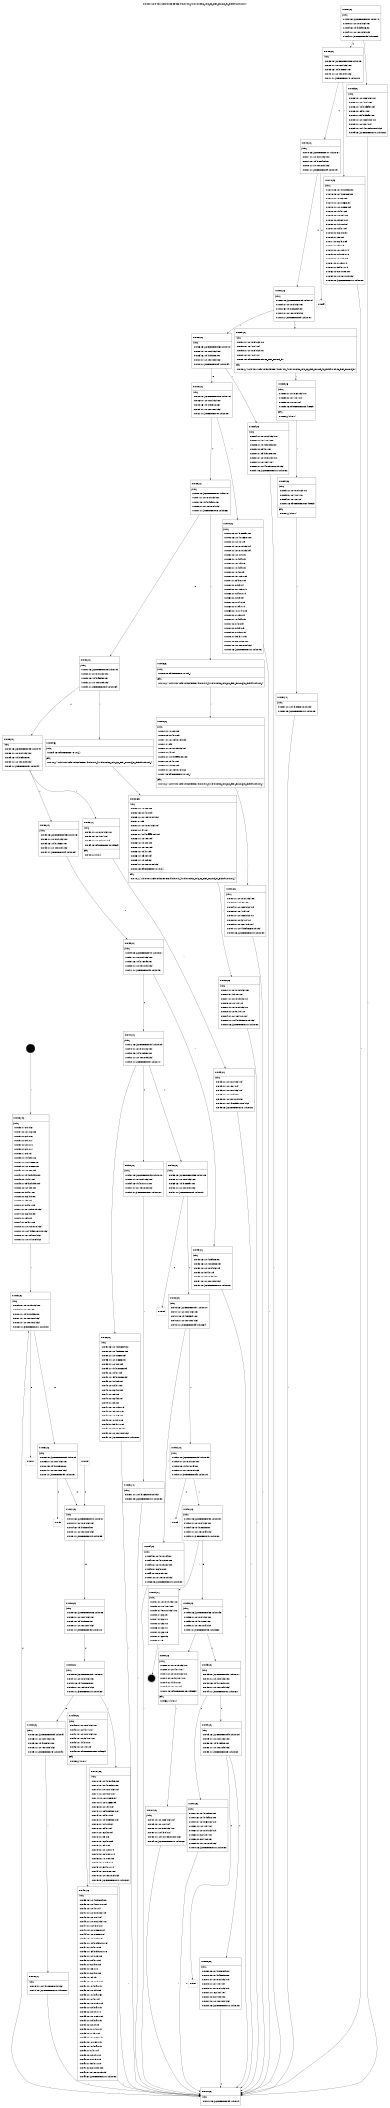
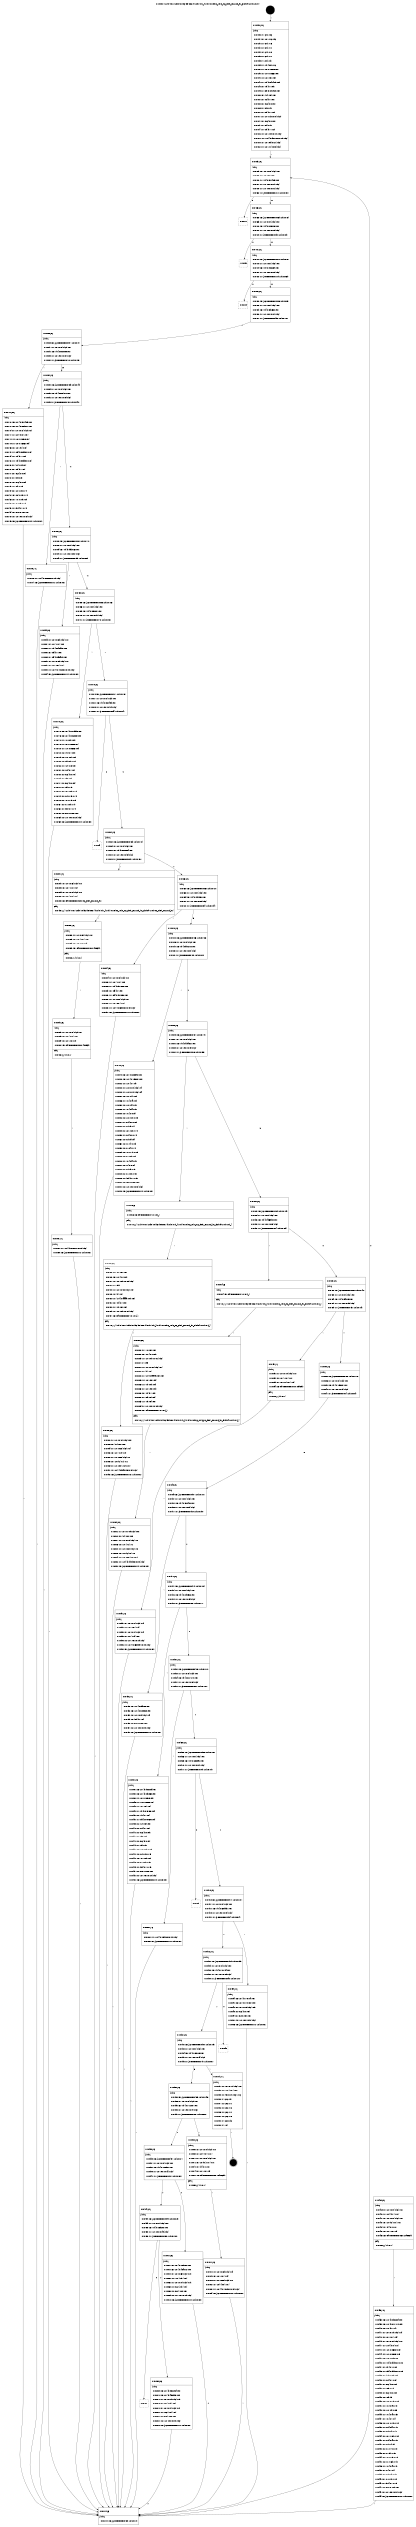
none -> (66, 466)
(165, 1113) -> (193, 1714)
(85, 1485) -> (248, 290)
